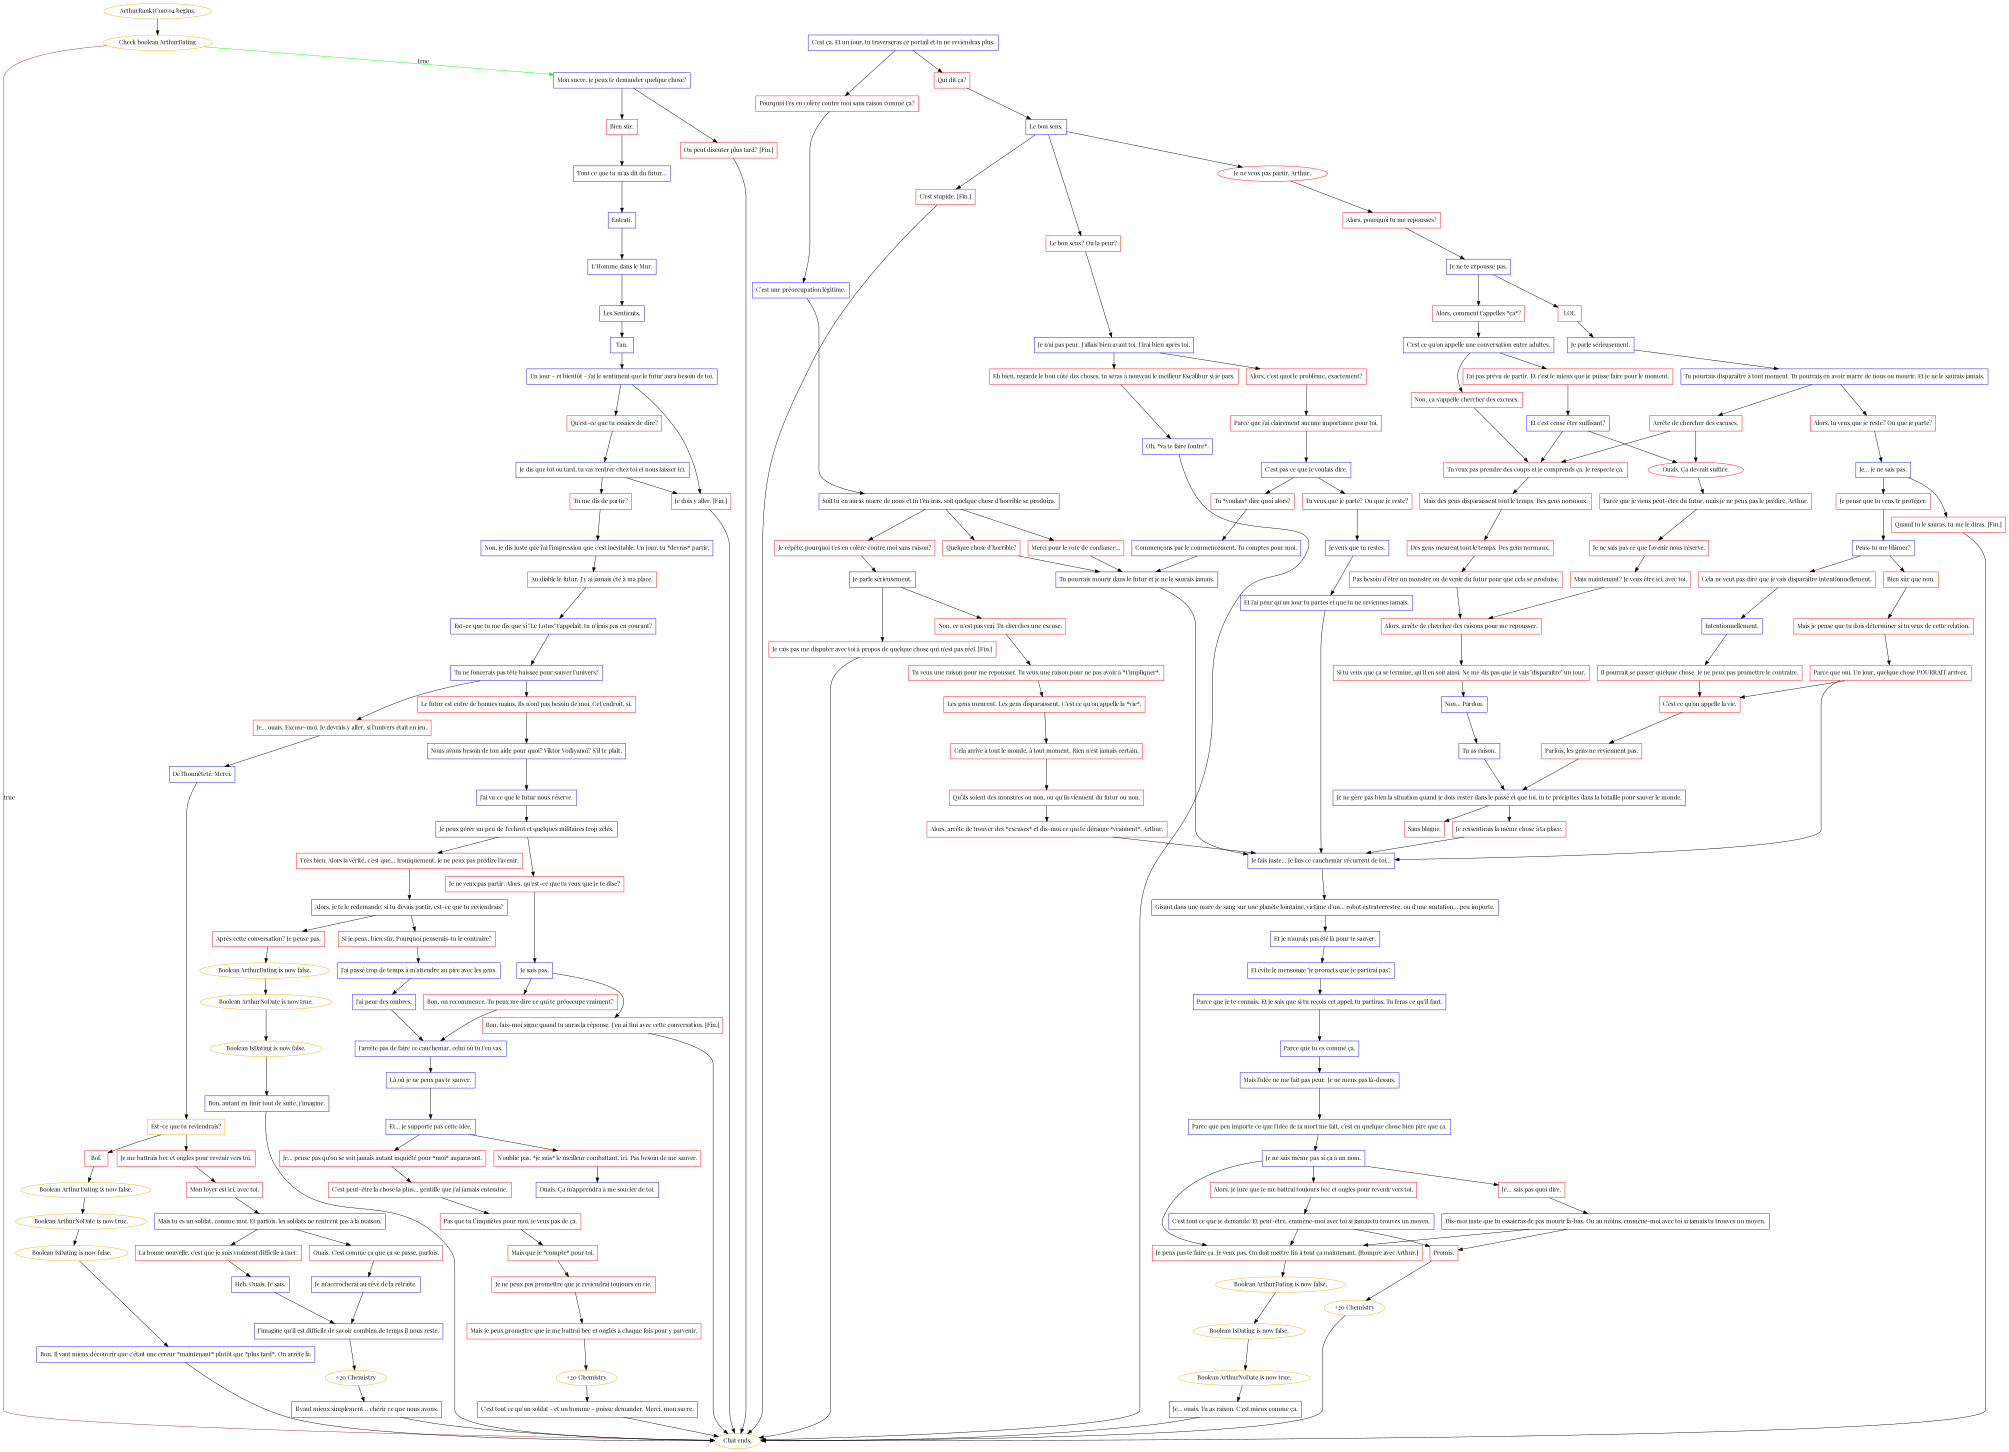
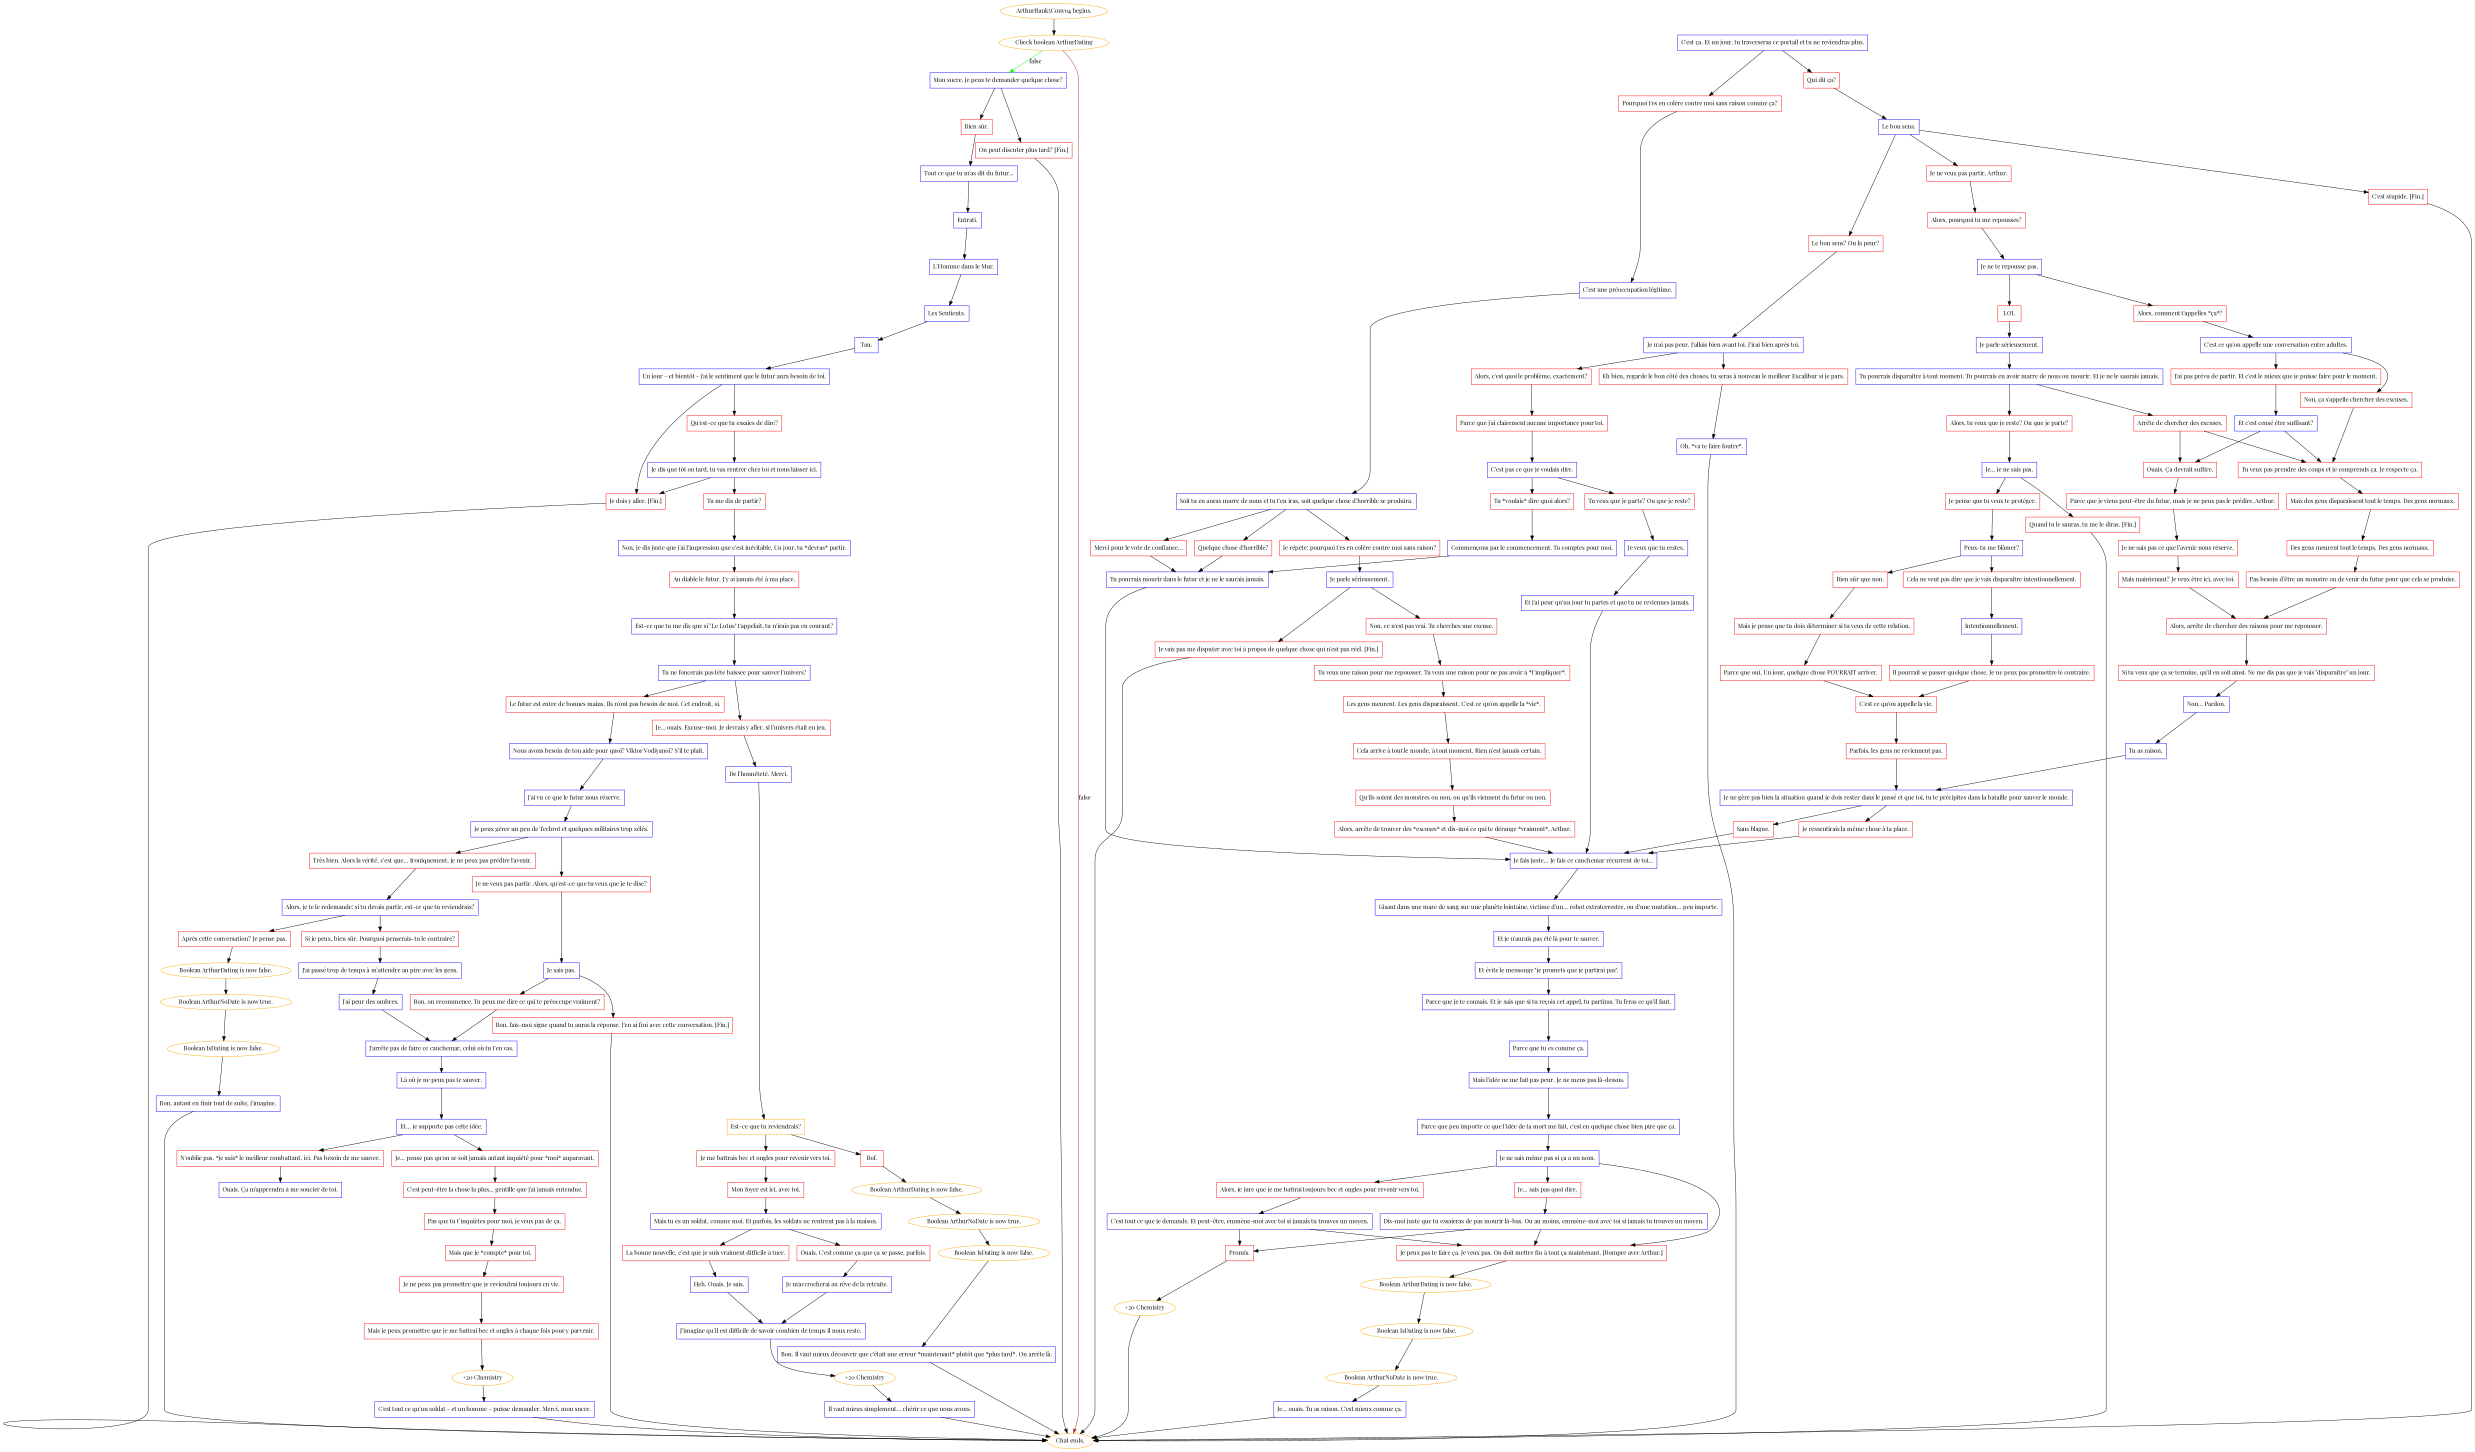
(424, 62) -> (1035, 62)
(1273, 174) -> (1969, 174)
(1696, 470) -> (2180, 470)
(9, 798) -> (1085, 798)
(1690, 850) -> (1681, 843)
